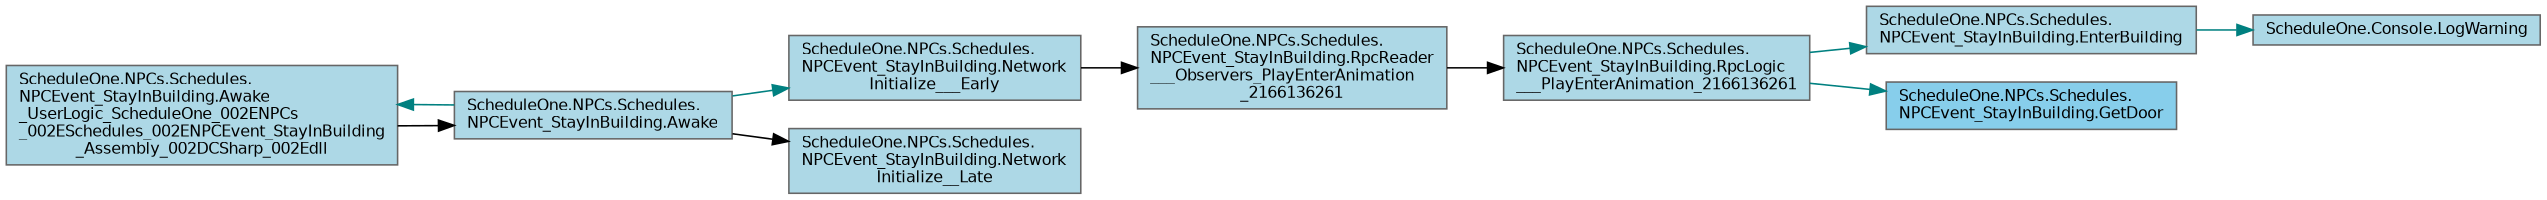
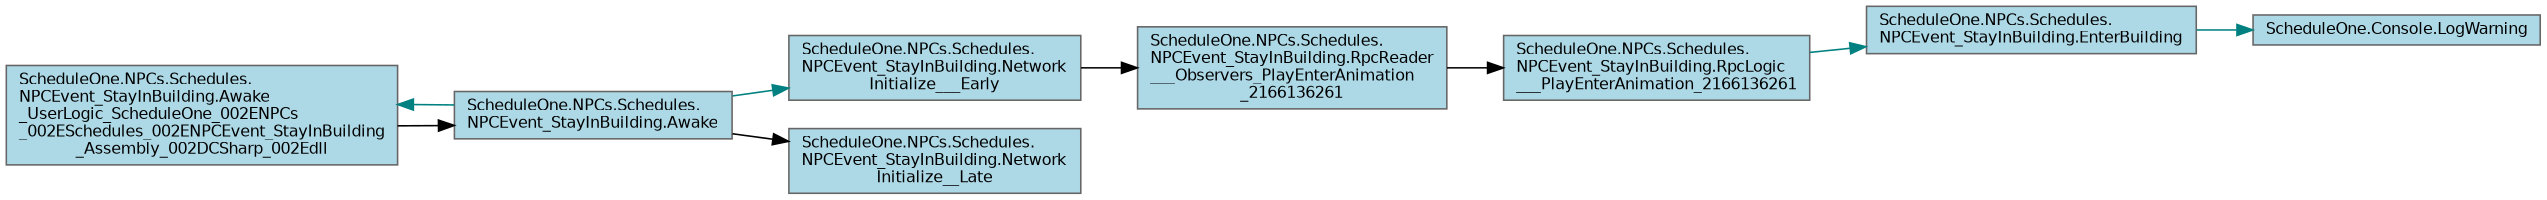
(2031, 106) -> none
